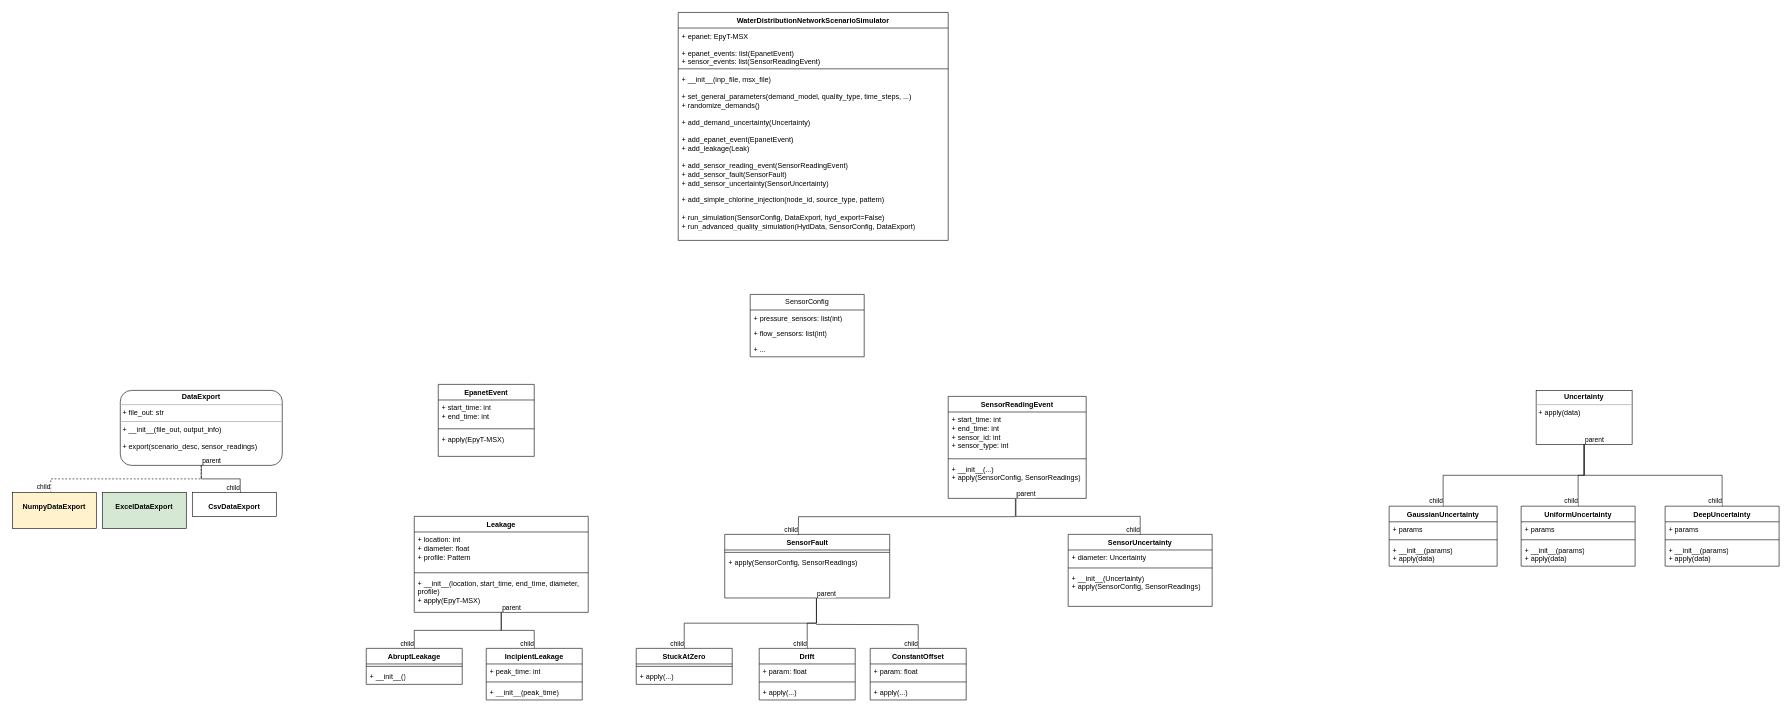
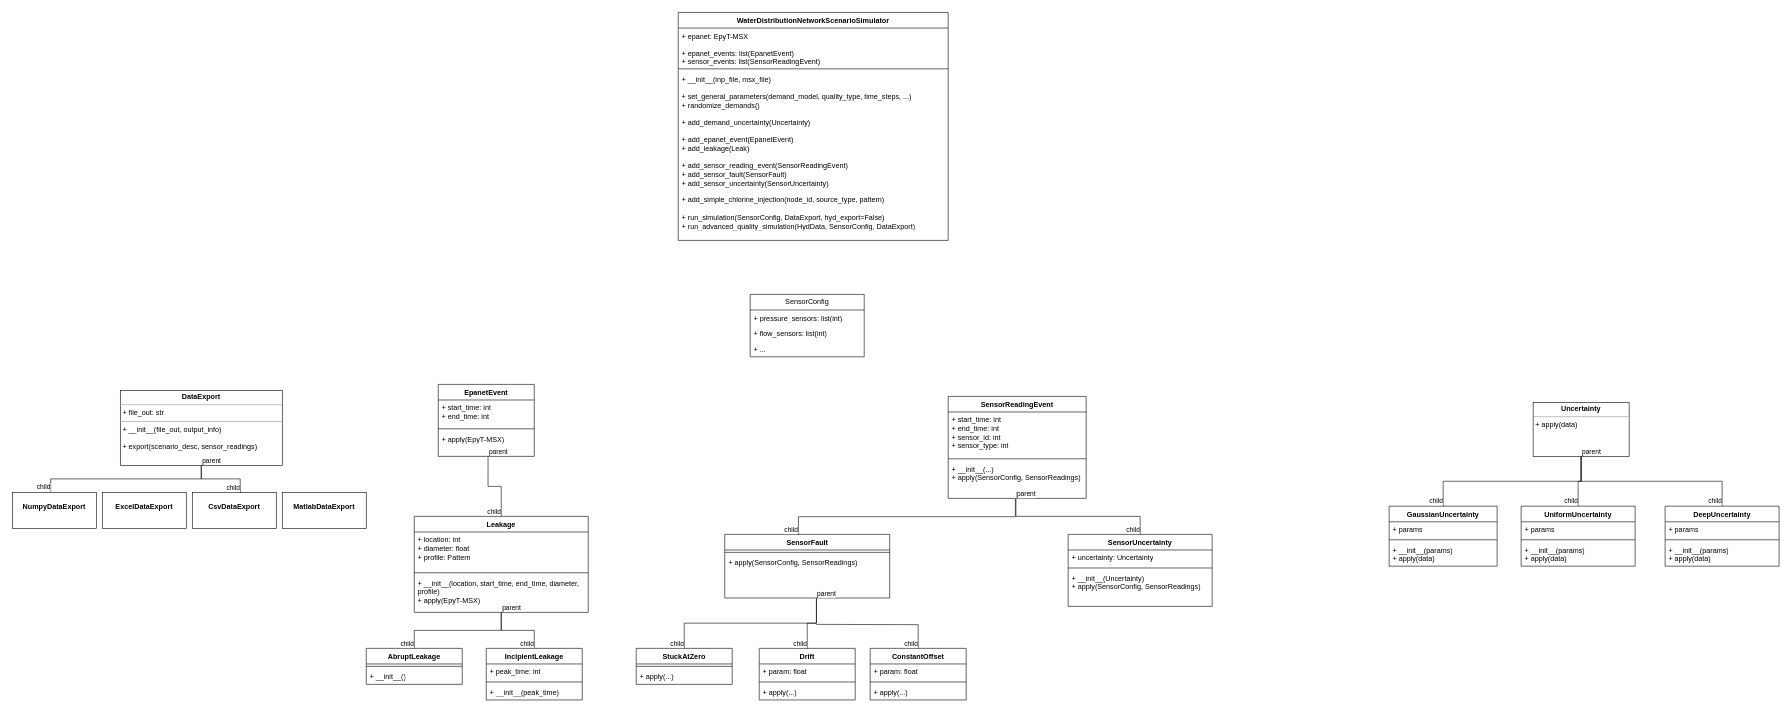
(1584, 417) -> (1581, 429)
(201, 428) -> (201, 428)
(120, 479) -> (120, 479)
none -> (495, 486)
(234, 504) -> (234, 510)
(54, 510) -> (54, 510)
(144, 510) -> (144, 510)
none -> (324, 510)
(1114, 558) -> (1120, 558)
